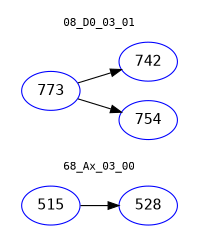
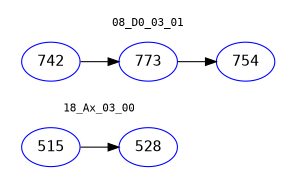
(94, 78) -> (94, 62)
(100, 167) -> (100, 109)
